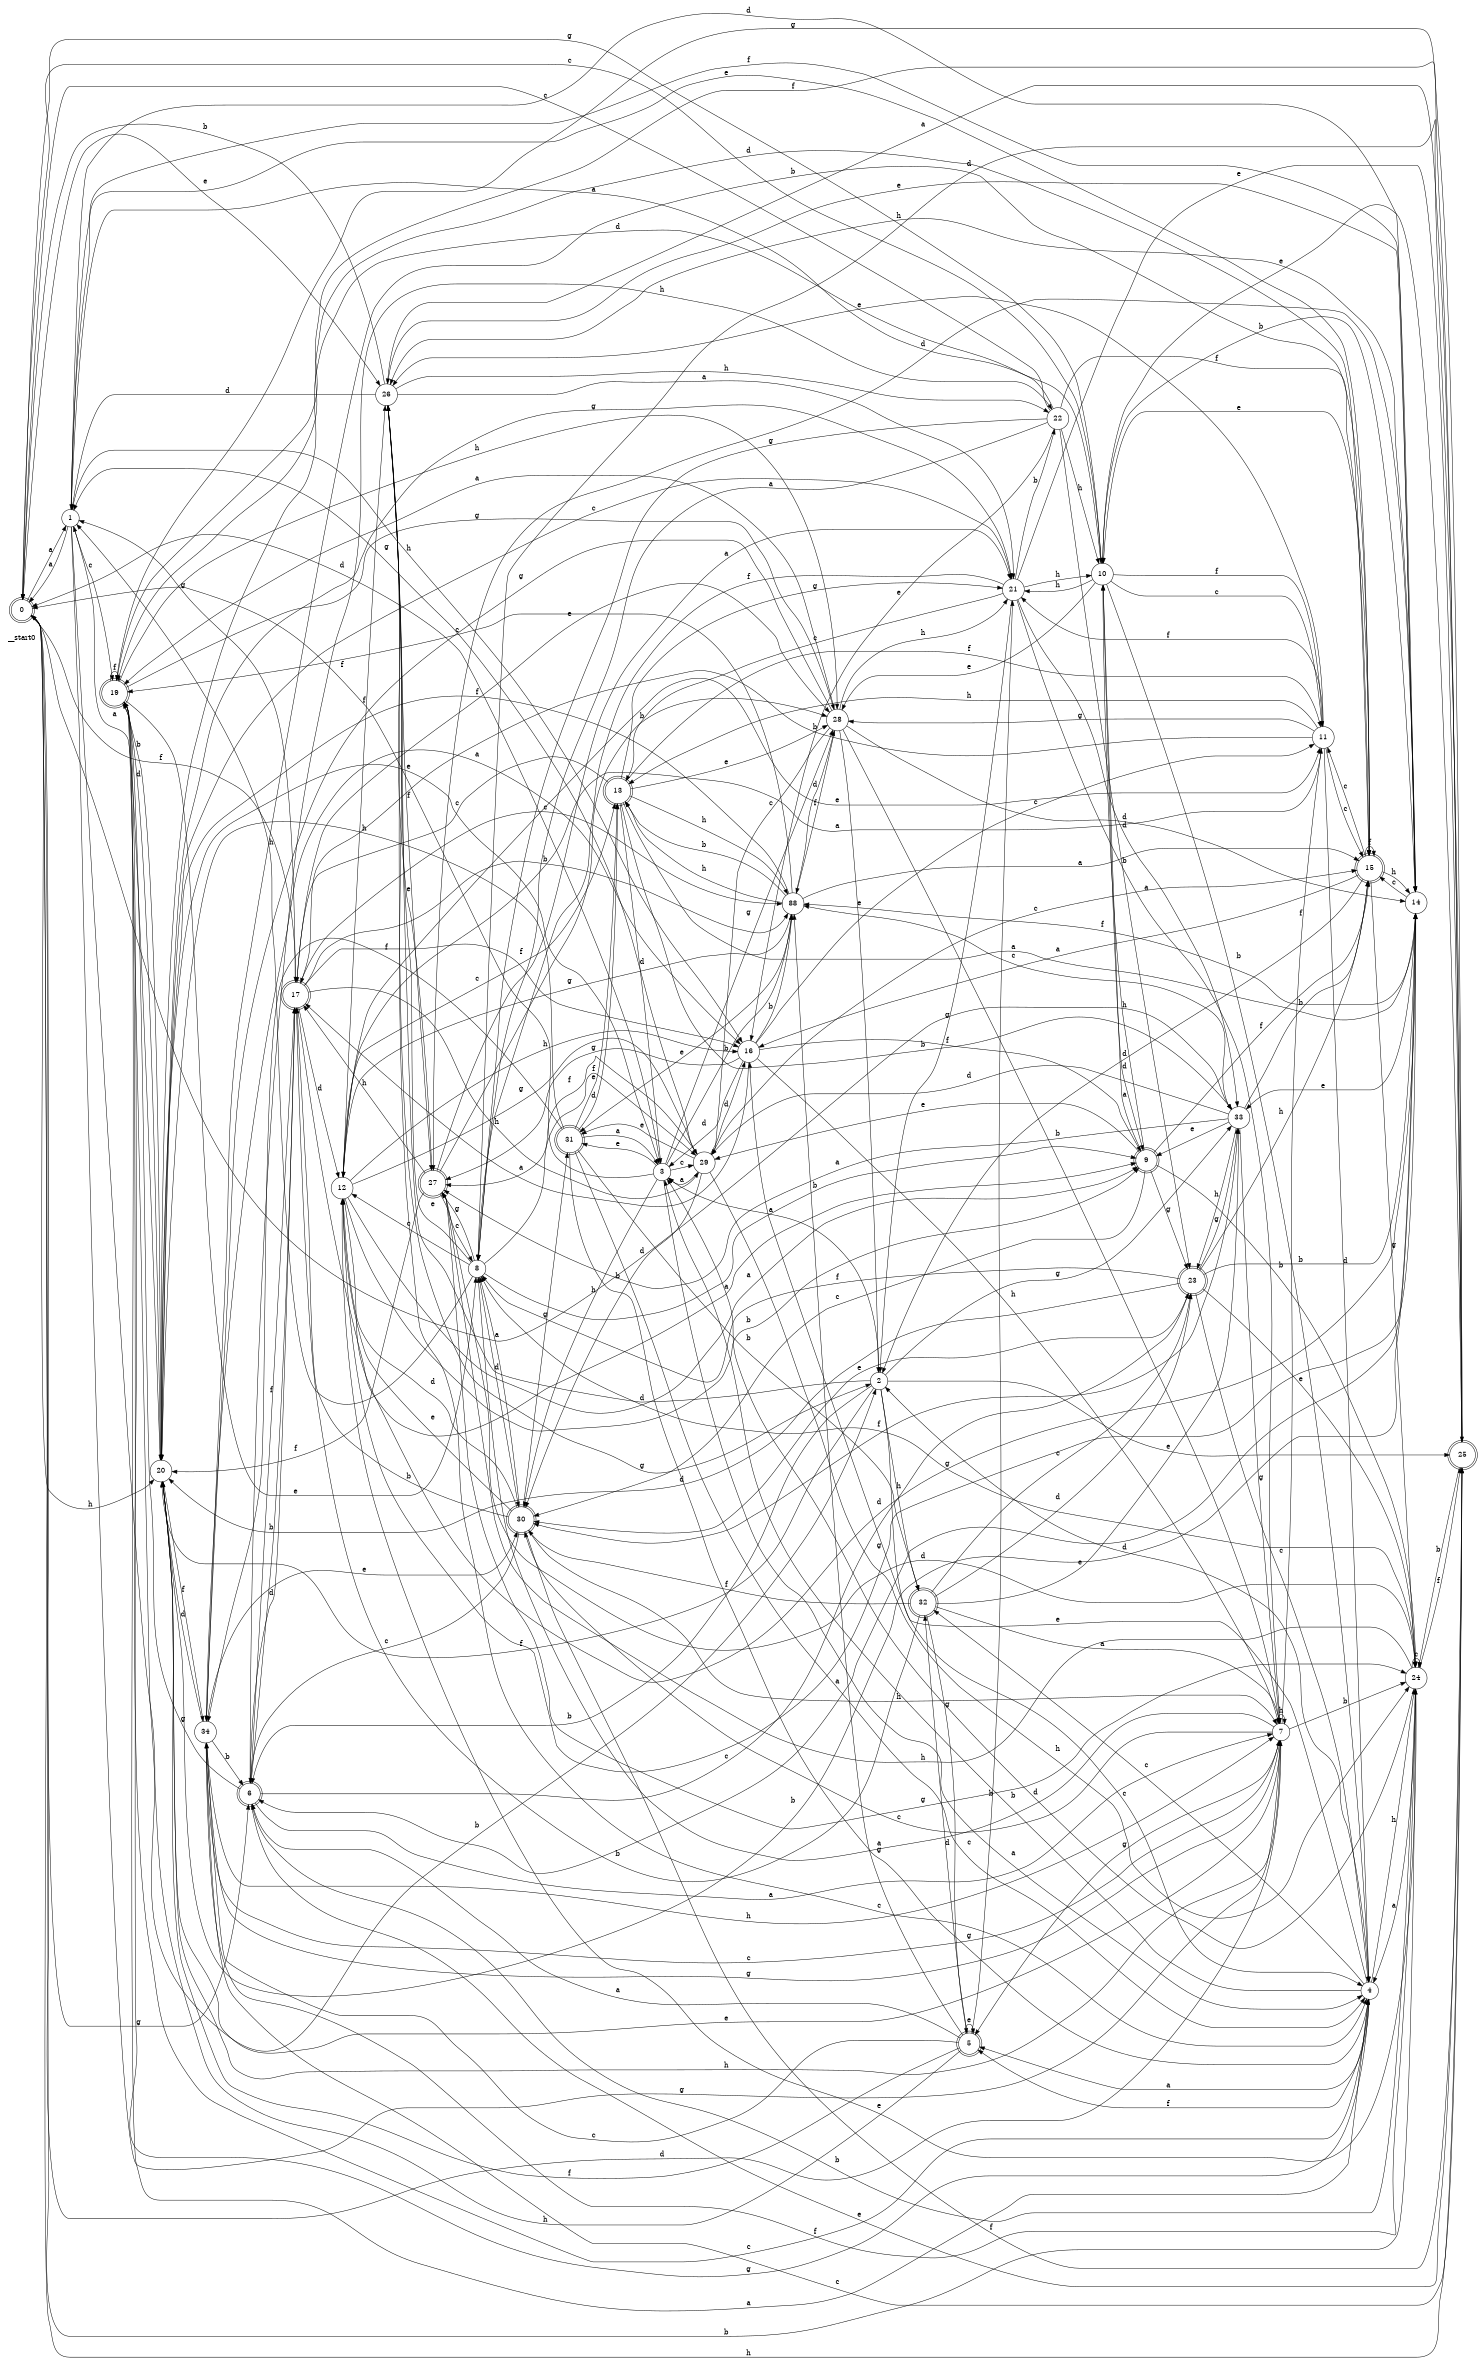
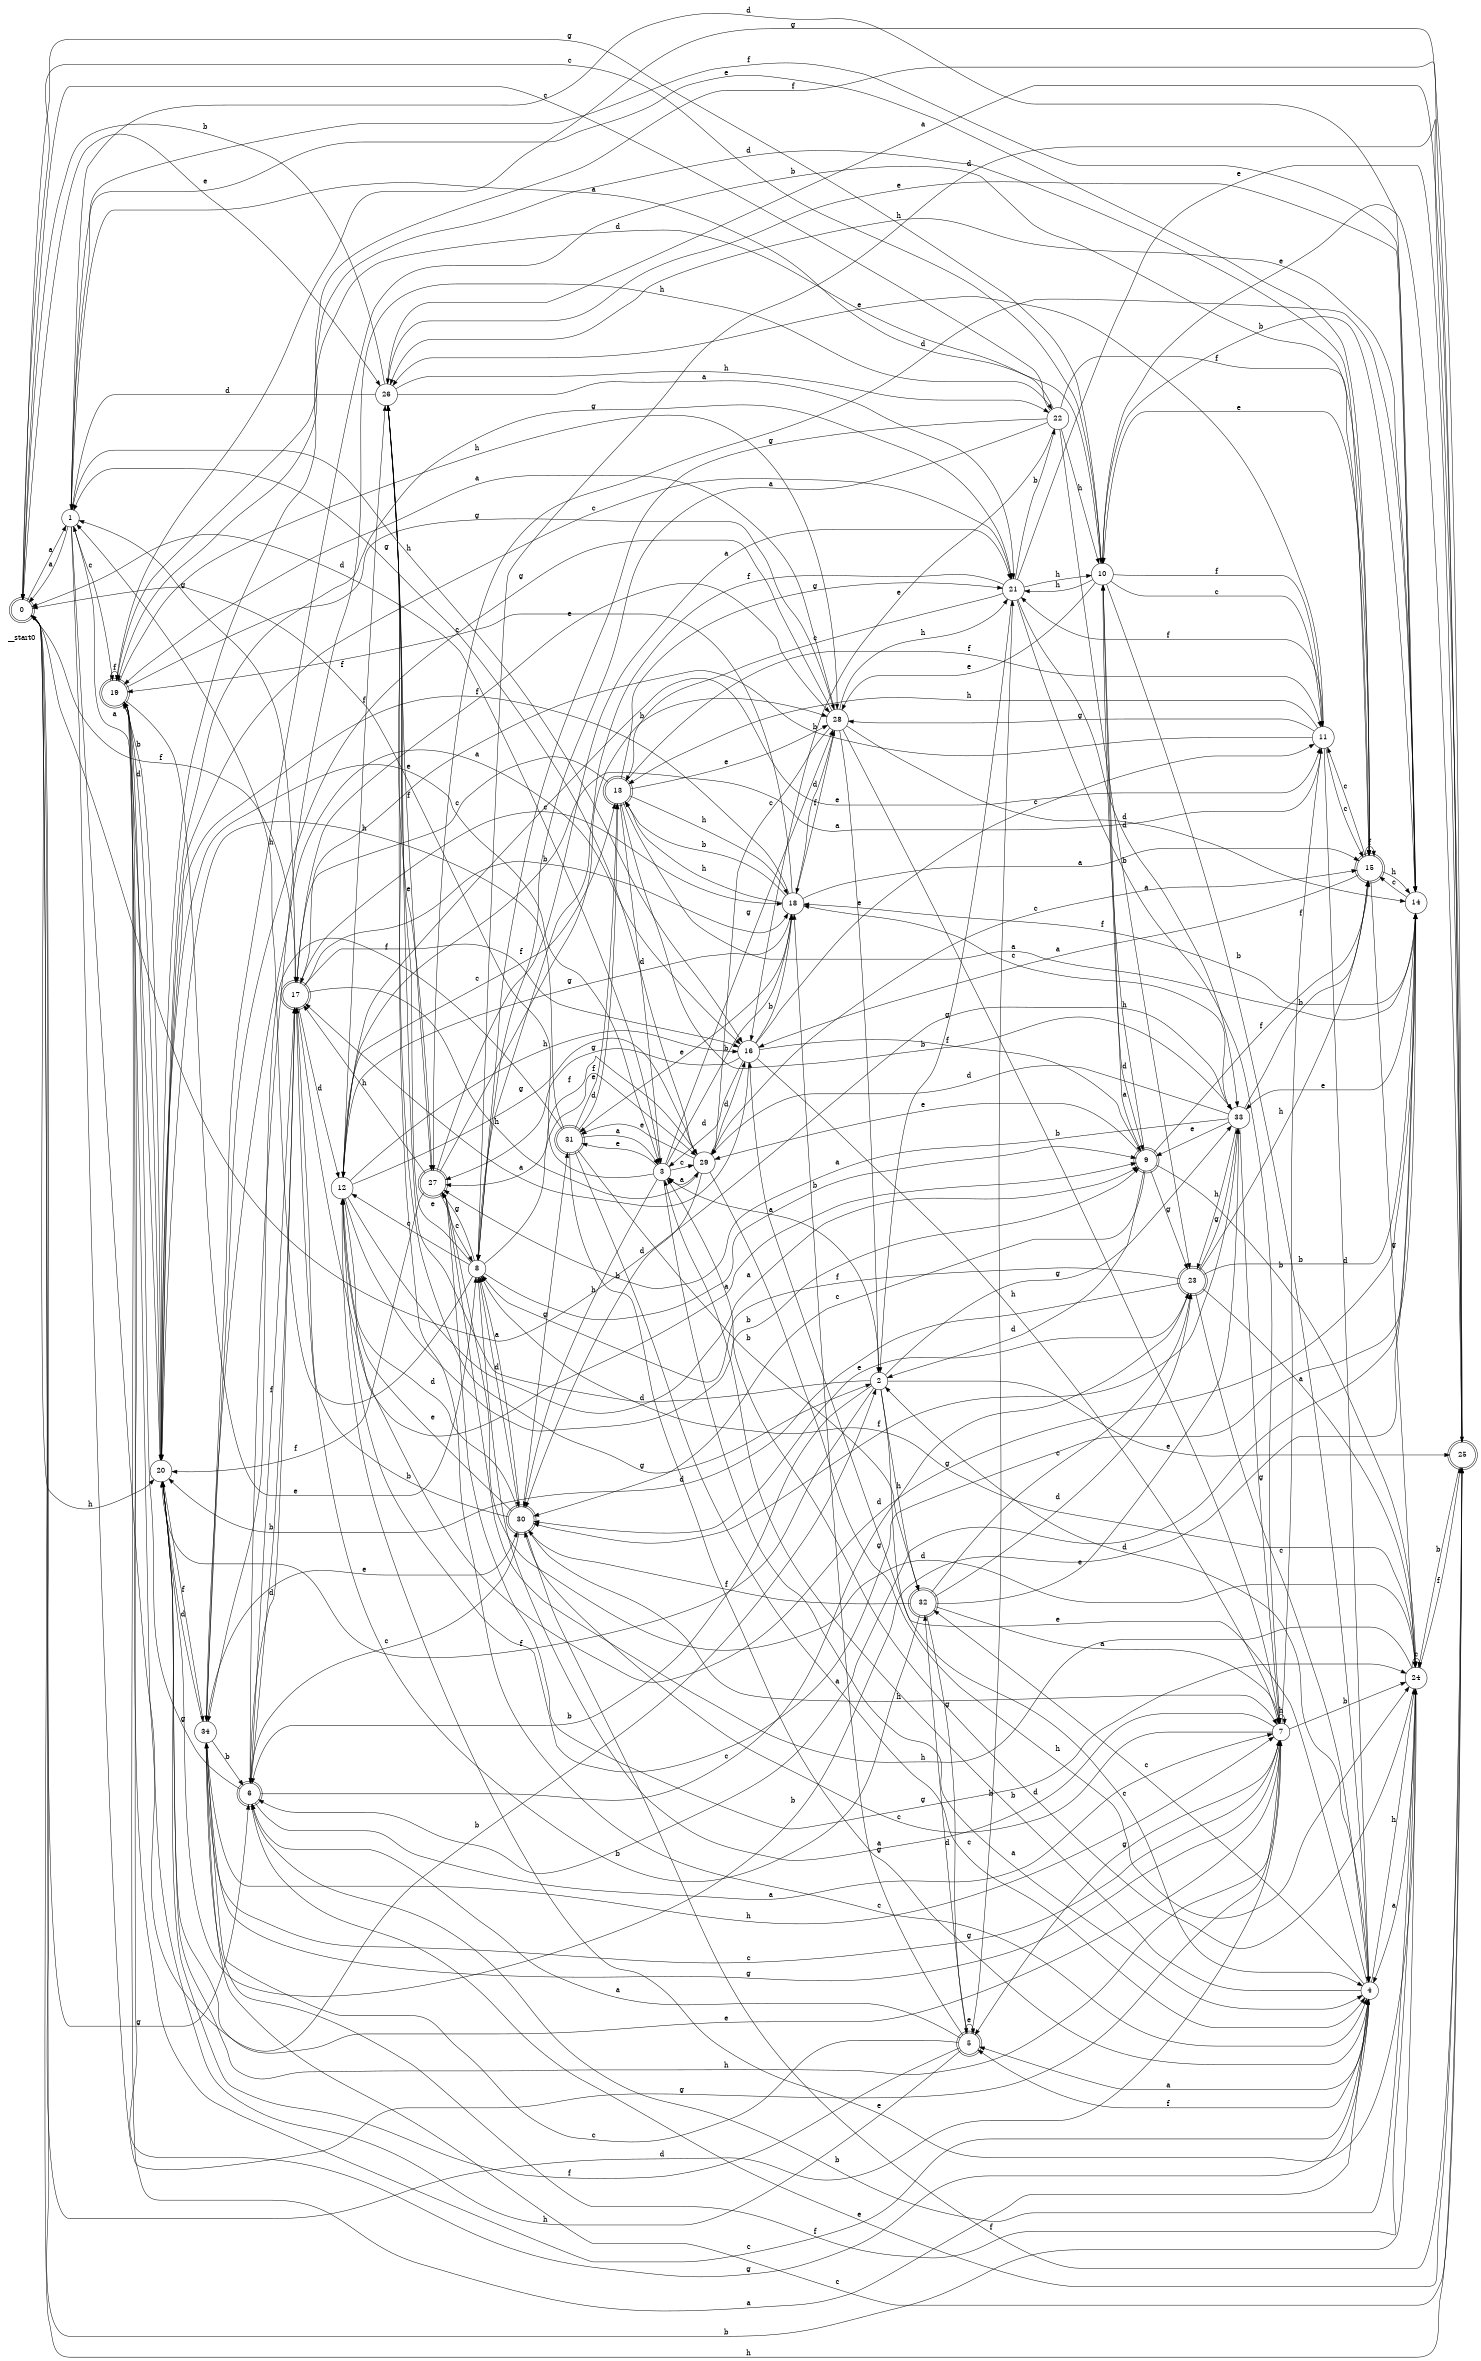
(793, 904) -> (793, 904)
(1083, 1087) -> (1057, 1315)
(1301, 1379) -> (1301, 1379)
